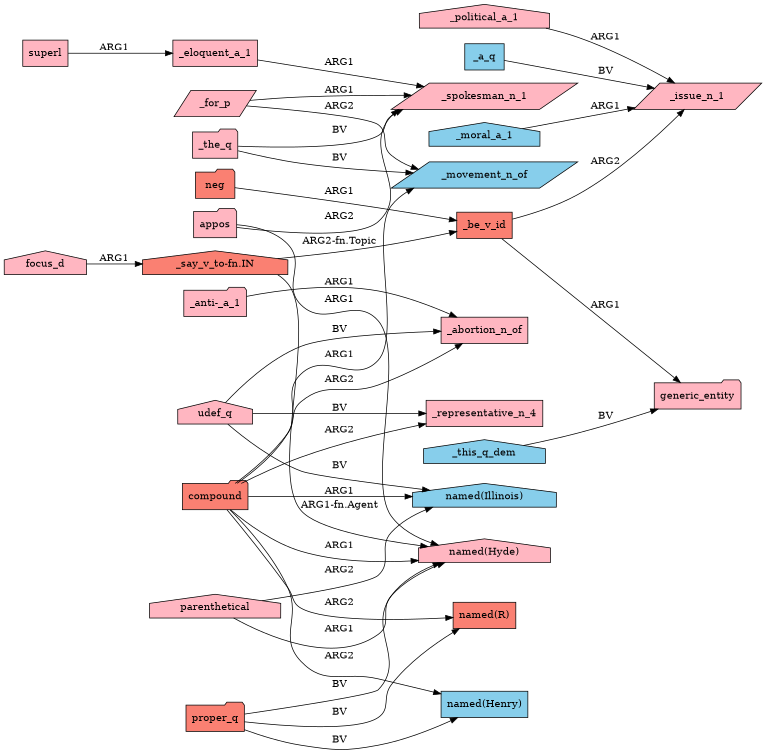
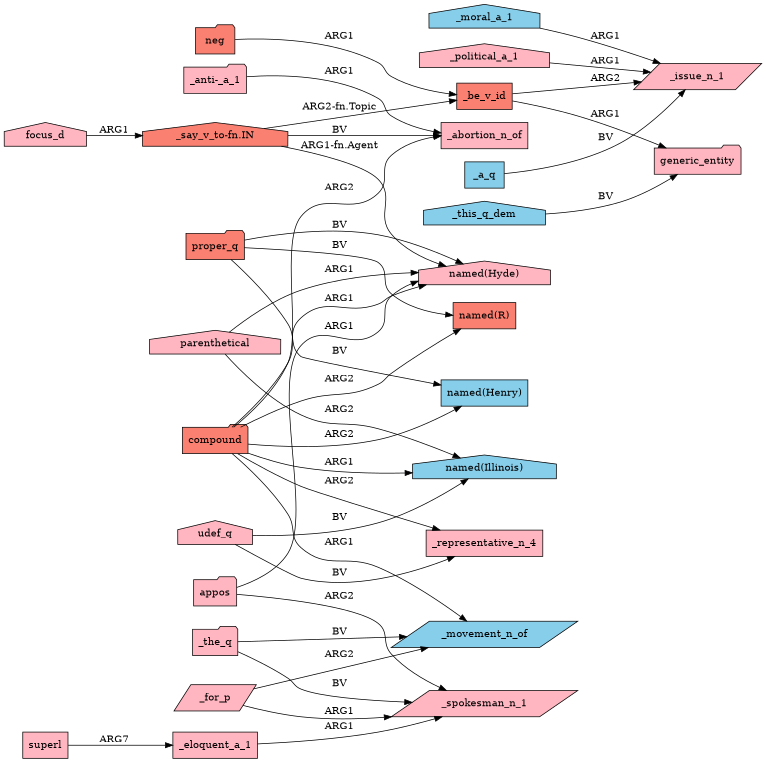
(114, 48) -> (114, 740)
(320, 341) -> (361, 136)
